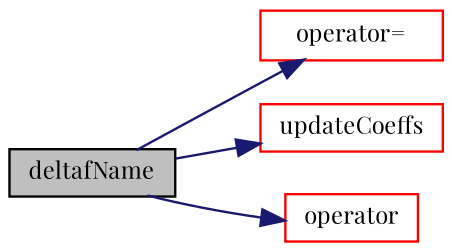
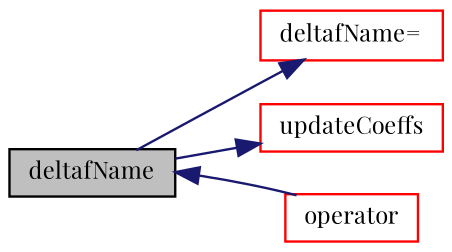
(352, 36) -> (352, 36)
(204, 208) -> (248, 184)
